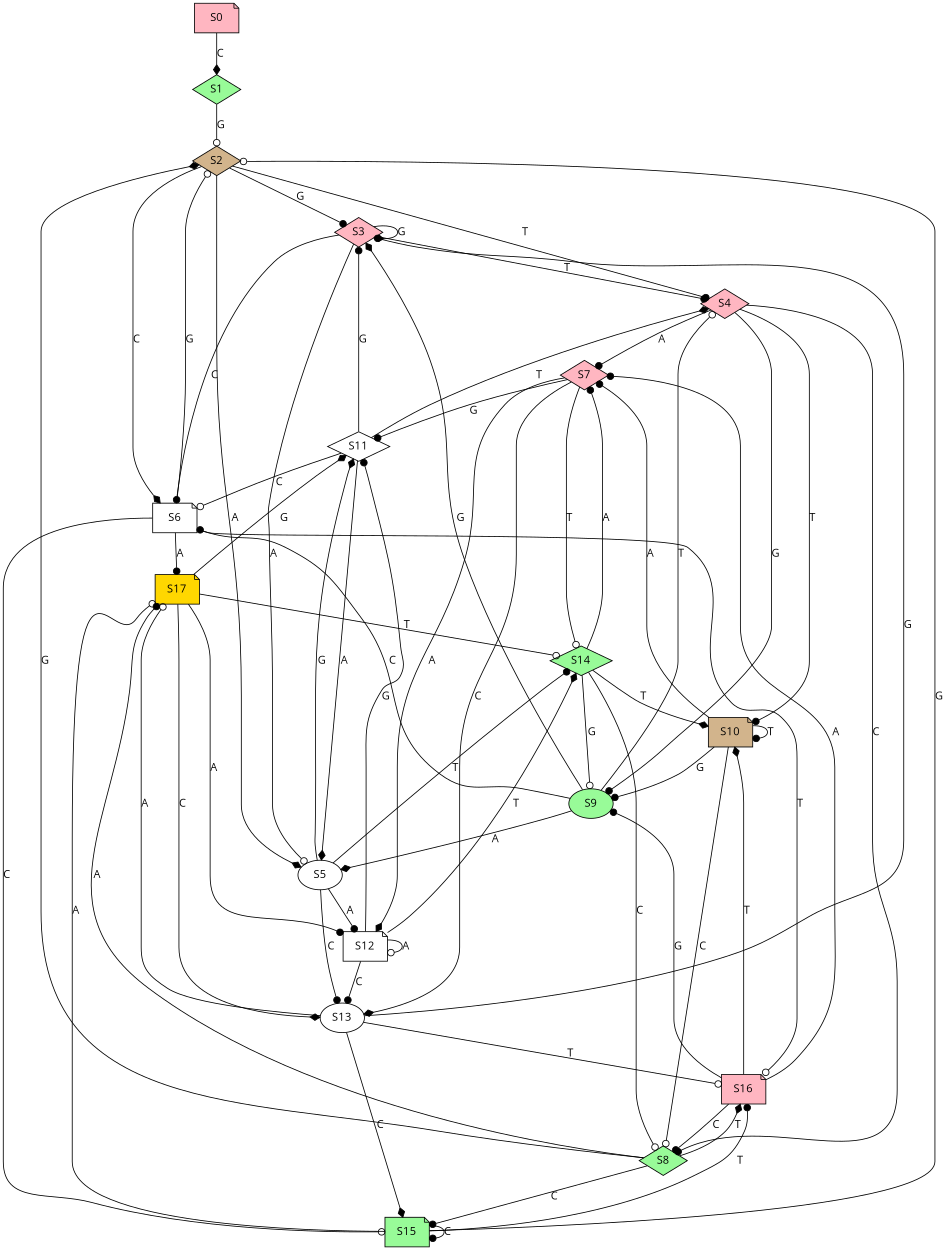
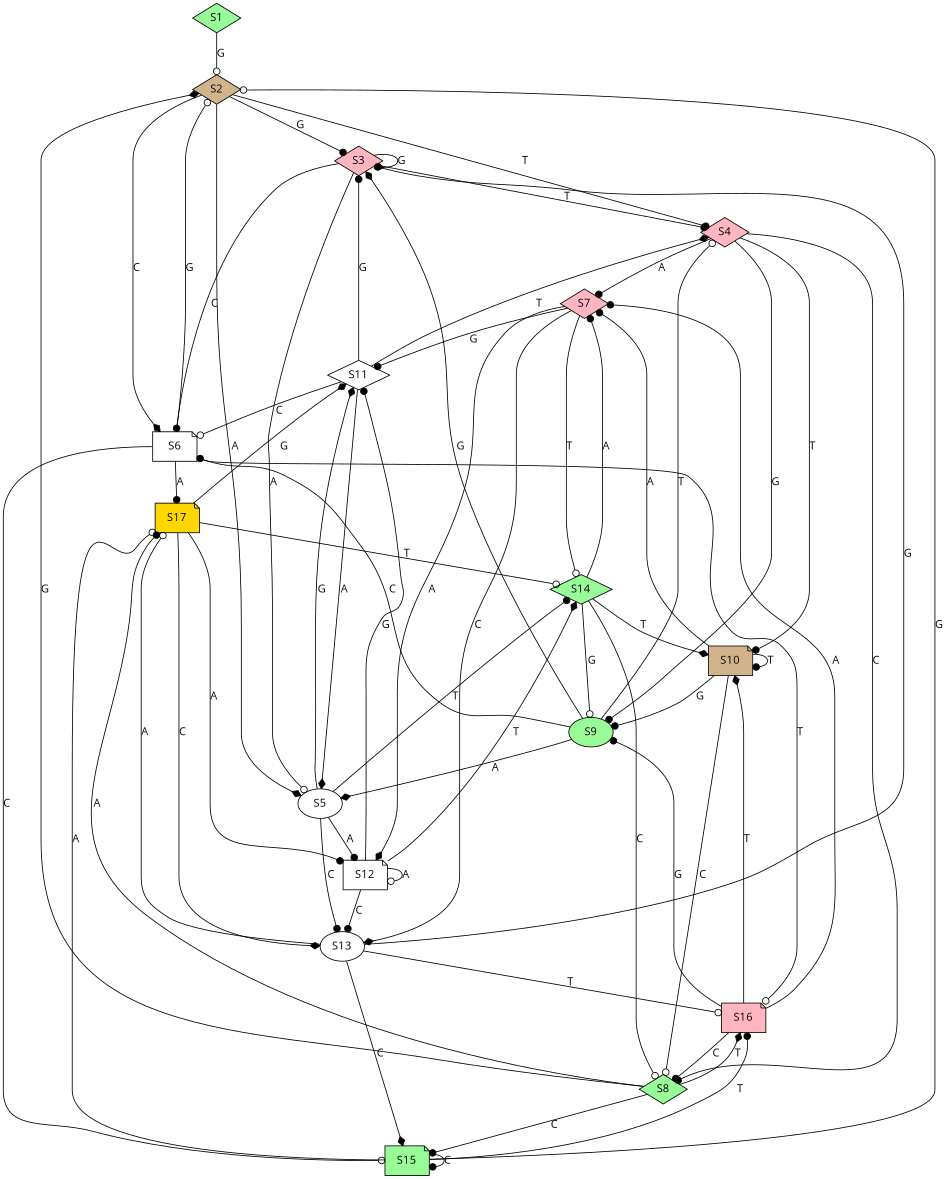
(217, 18) -> none
